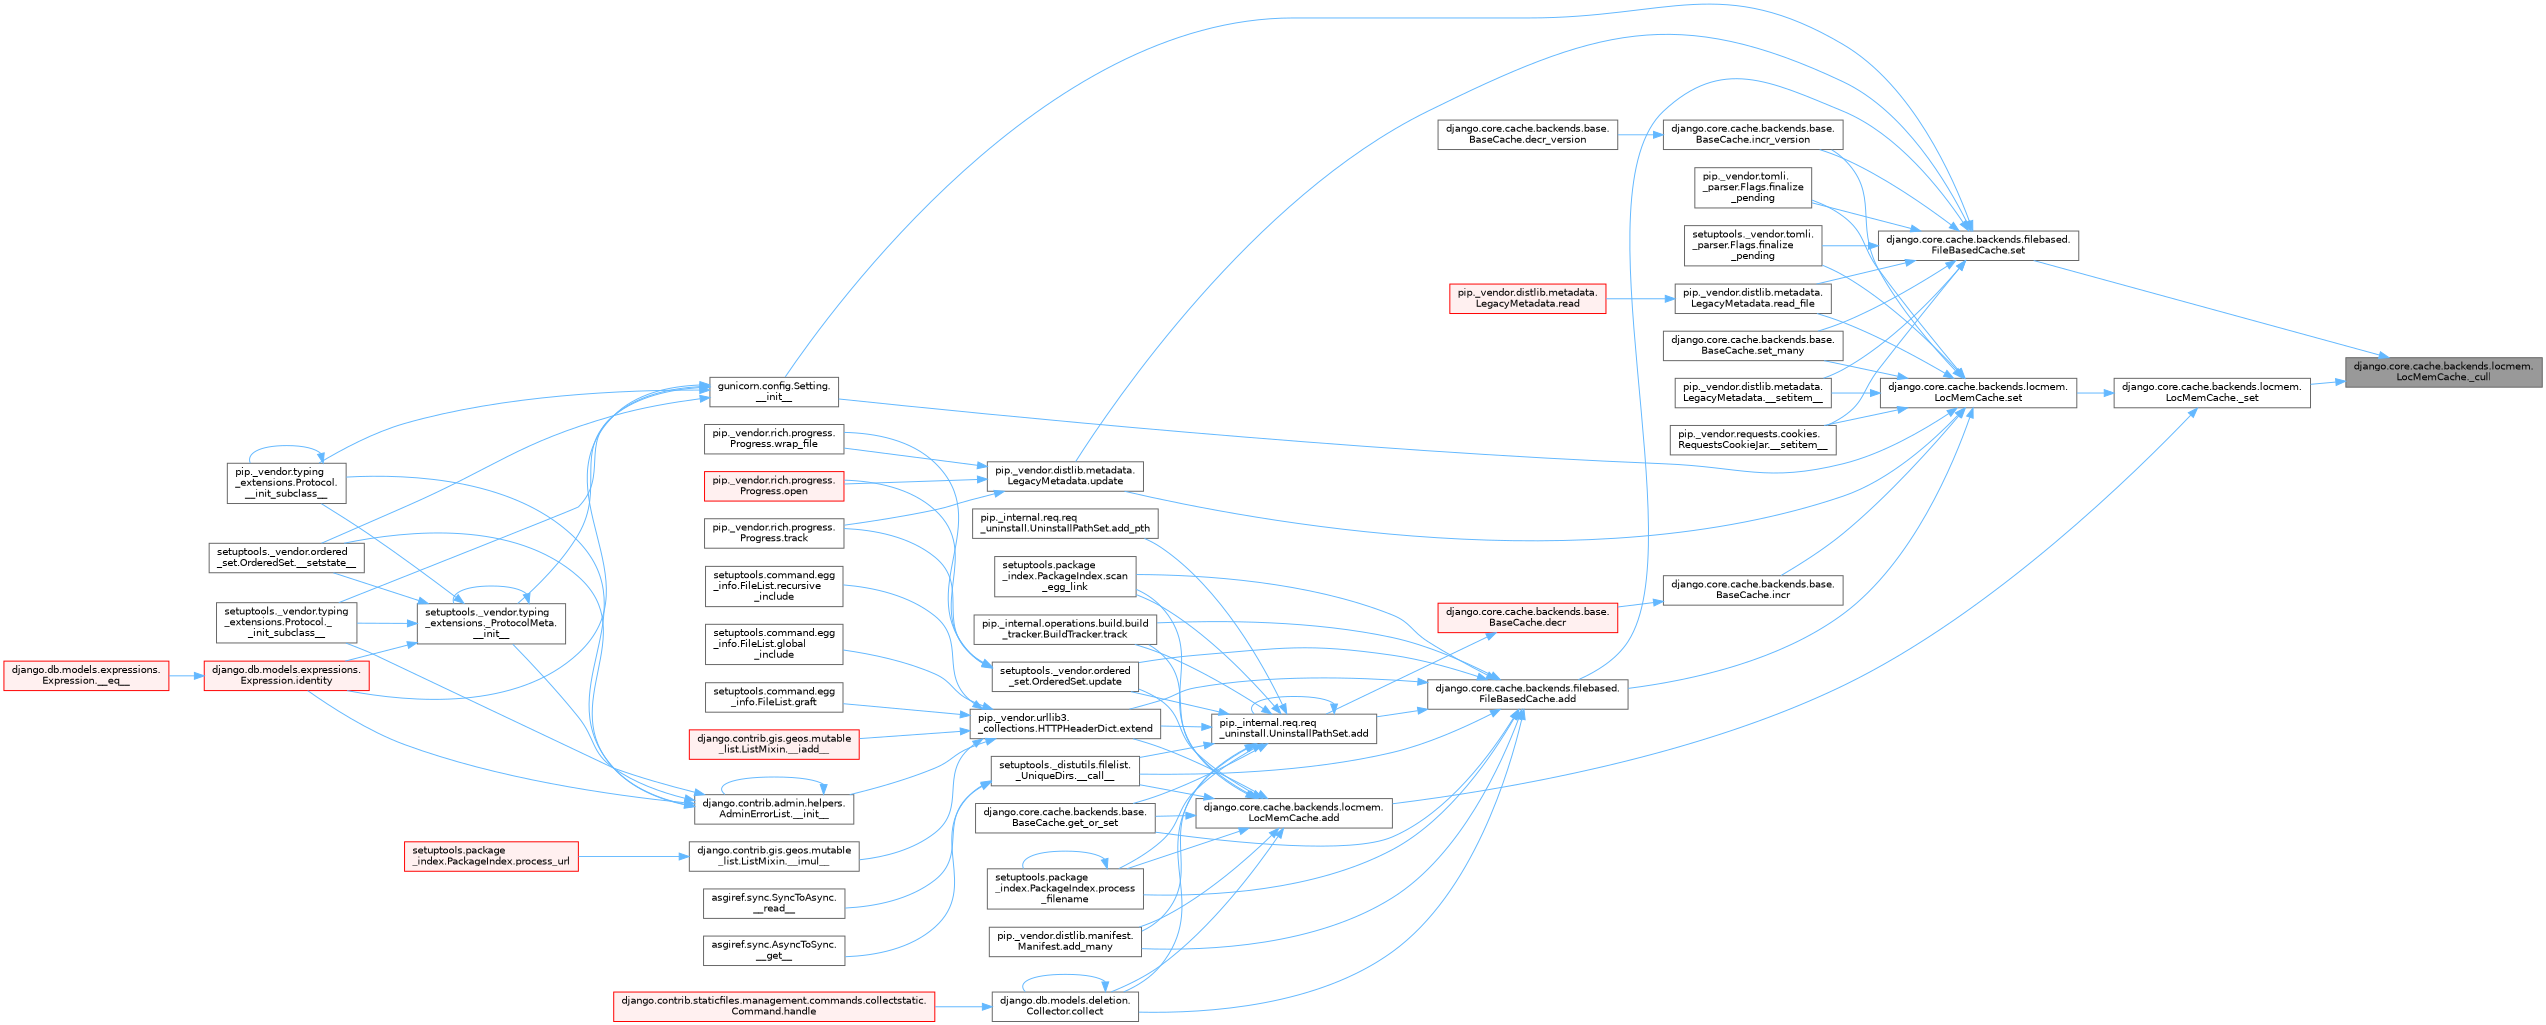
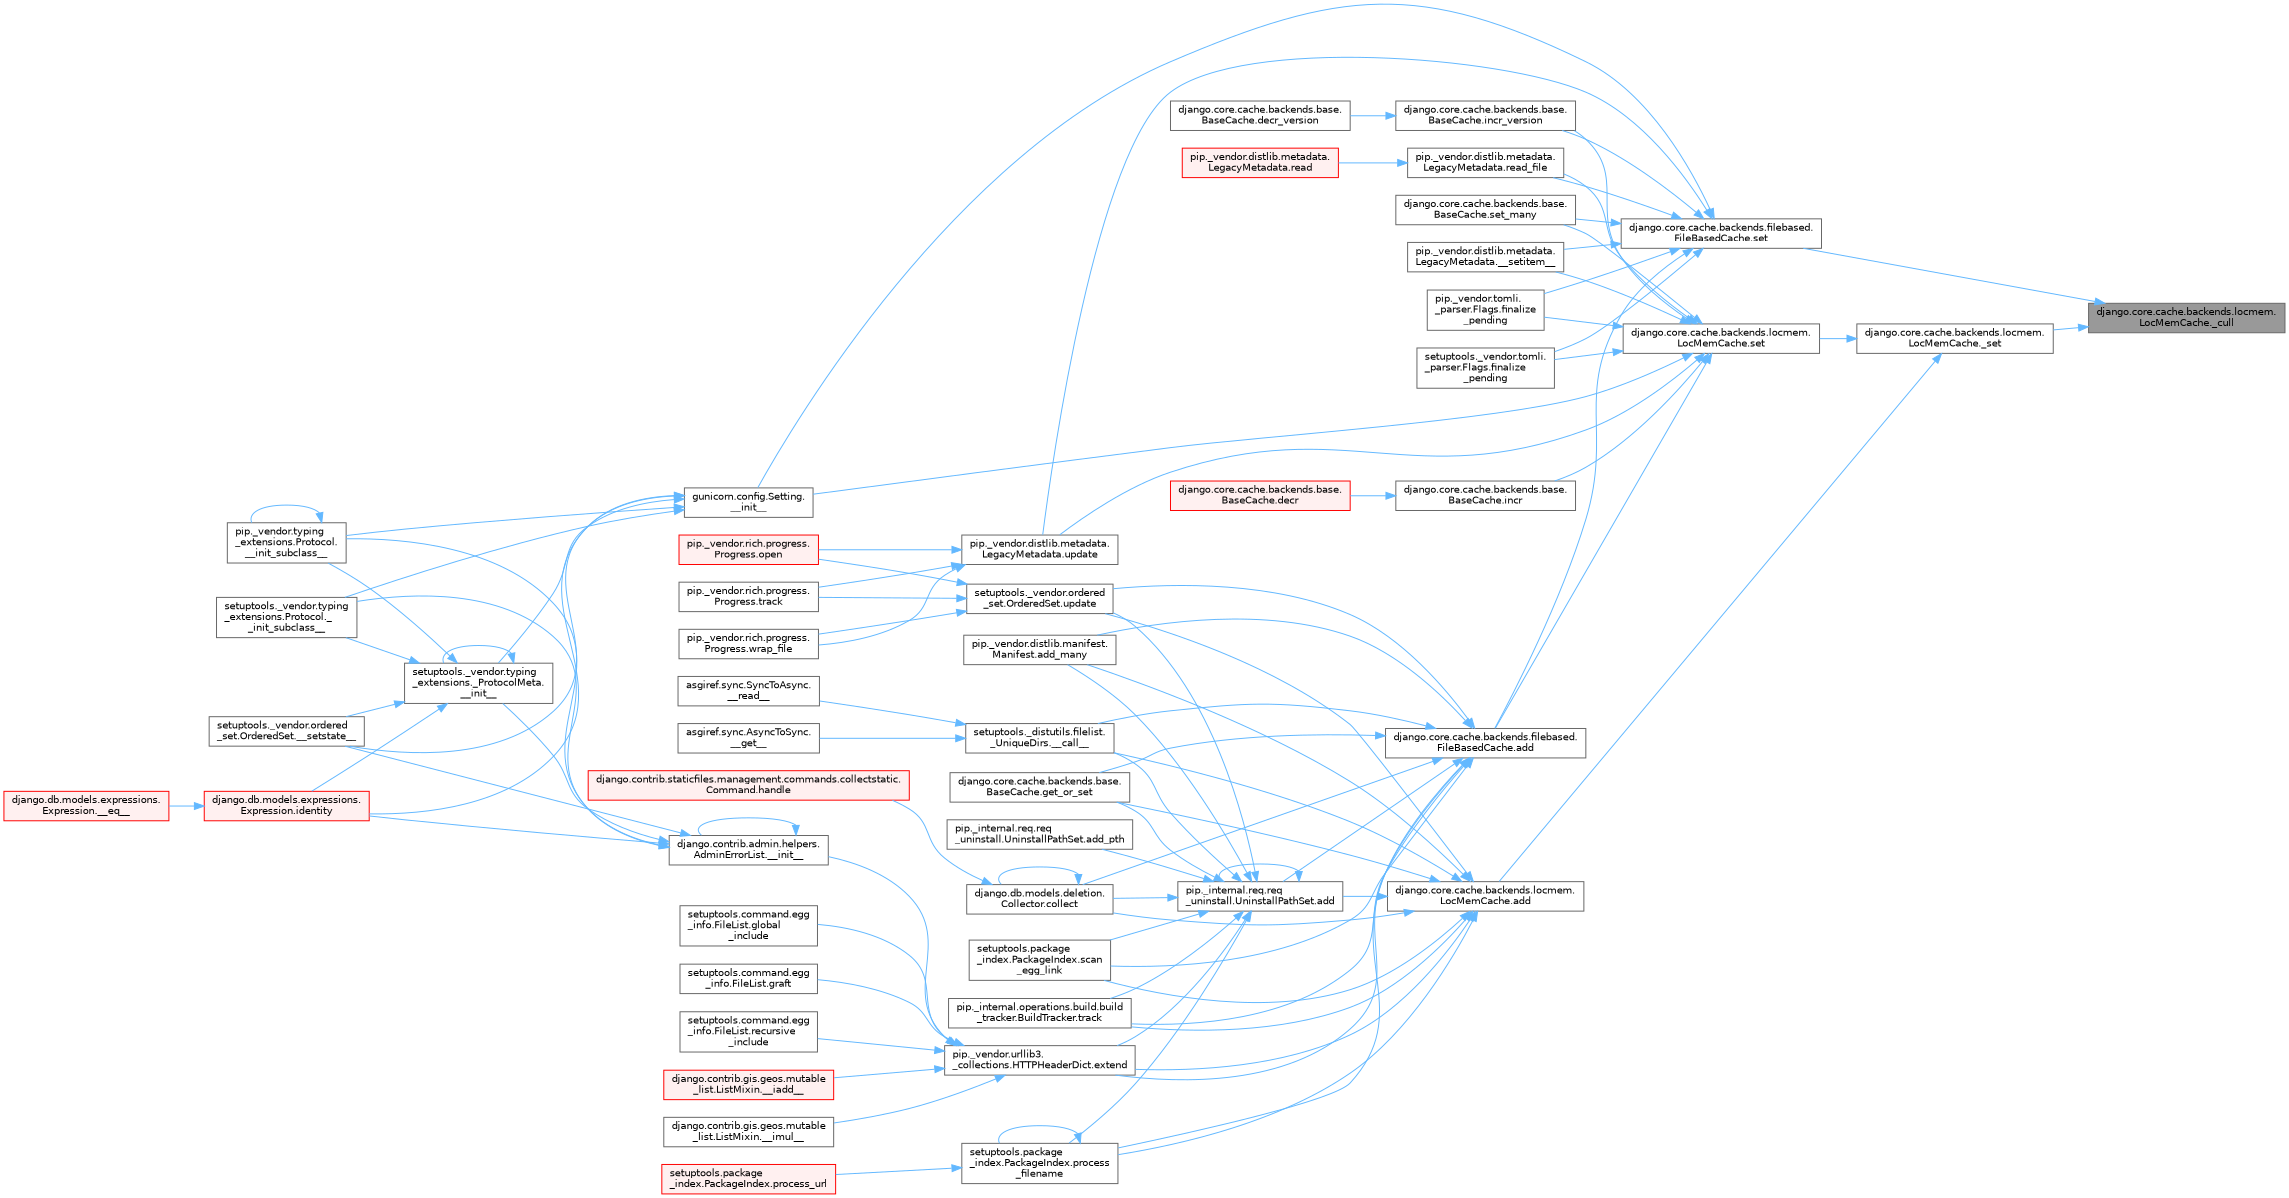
(1753, 440) -> none
(1411, 674) -> (1360, 896)
(629, 857) -> (894, 1171)
